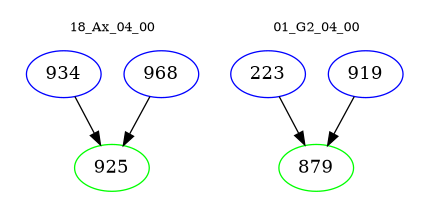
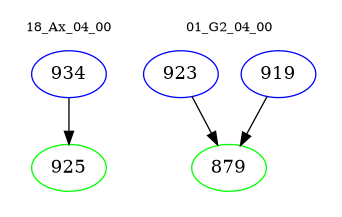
(161, 74) -> none
(268, 74) -> (181, 74)
